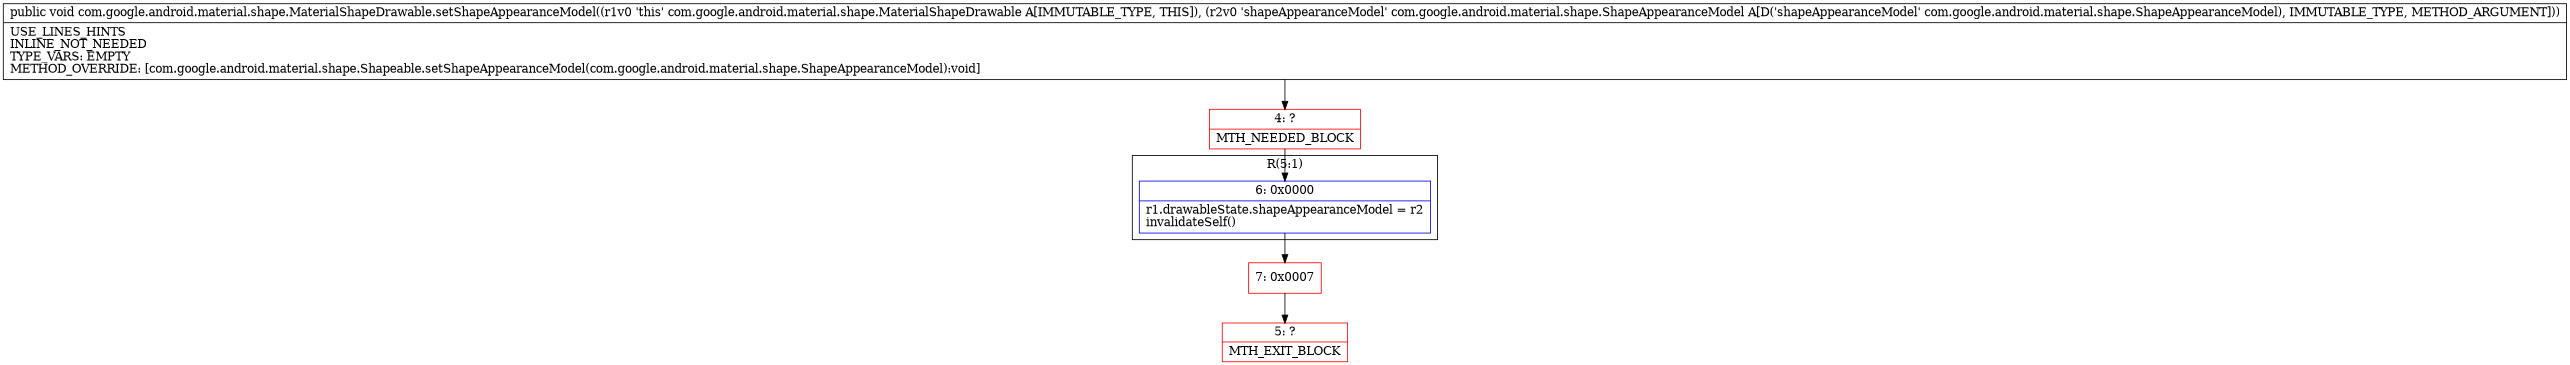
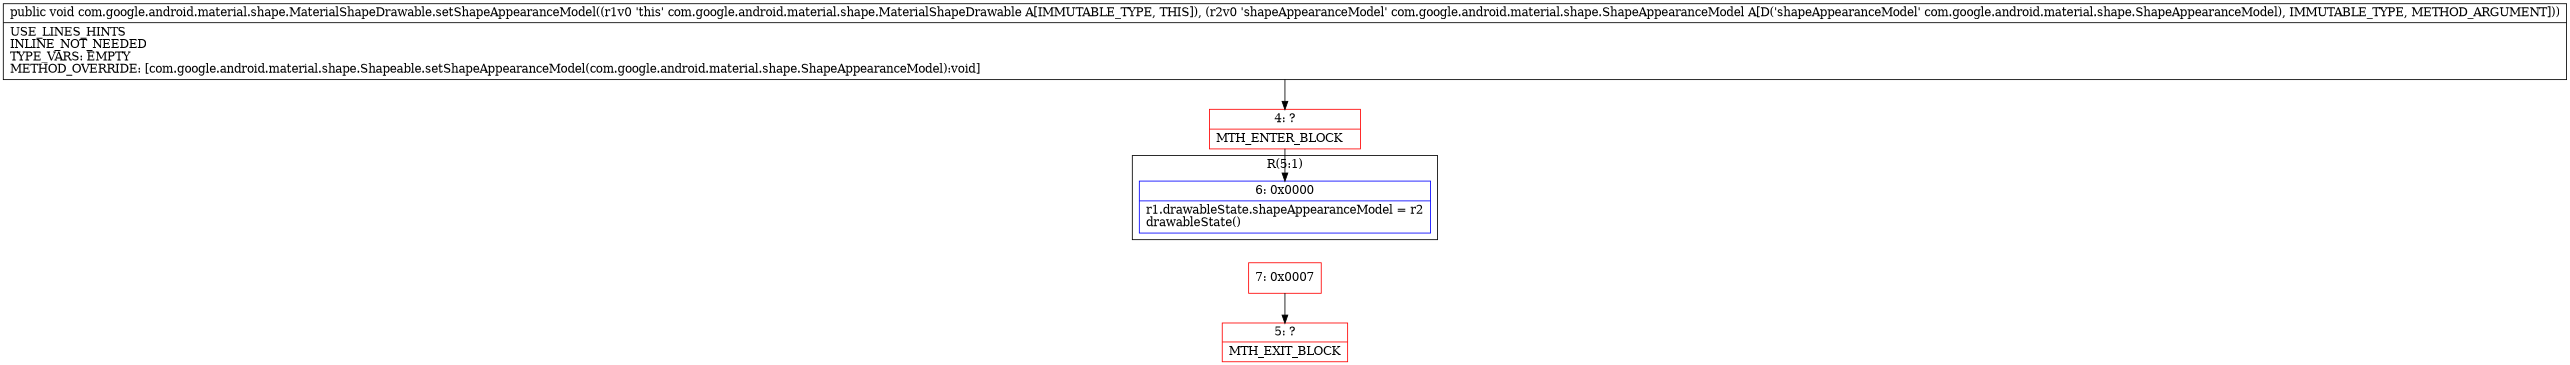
(1285, 139) -> (1280, 139)
(1191, 223) -> (1193, 223)
(1285, 245) -> none
